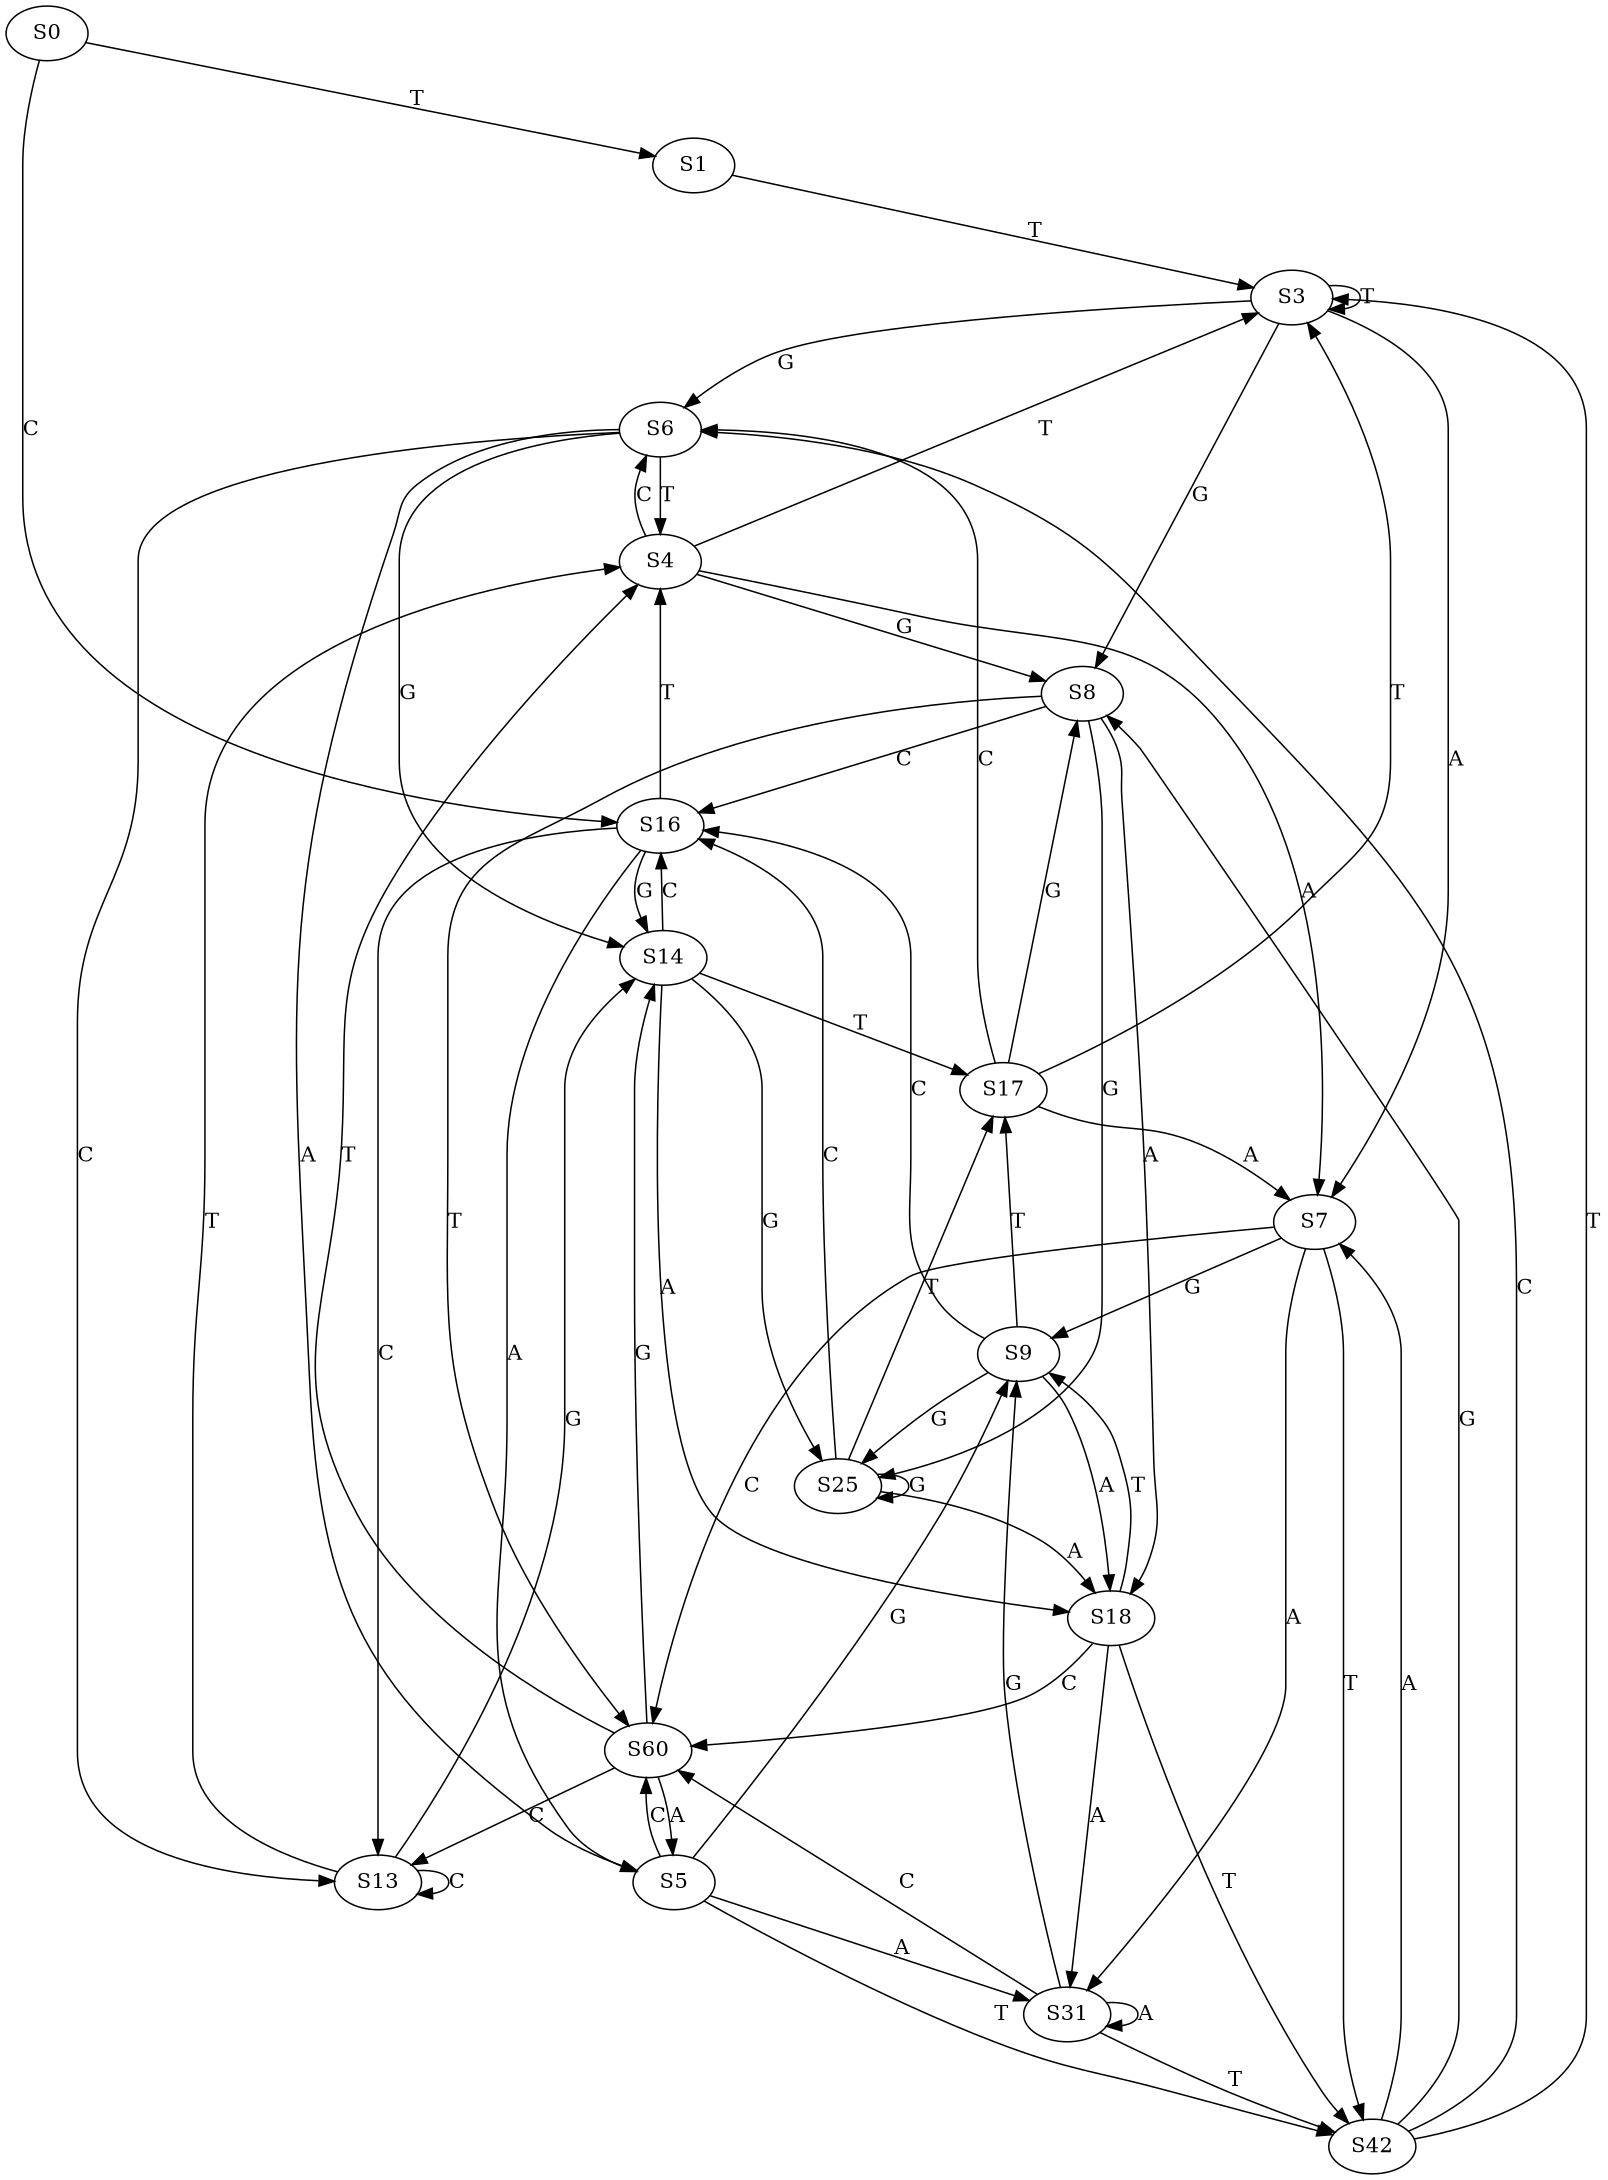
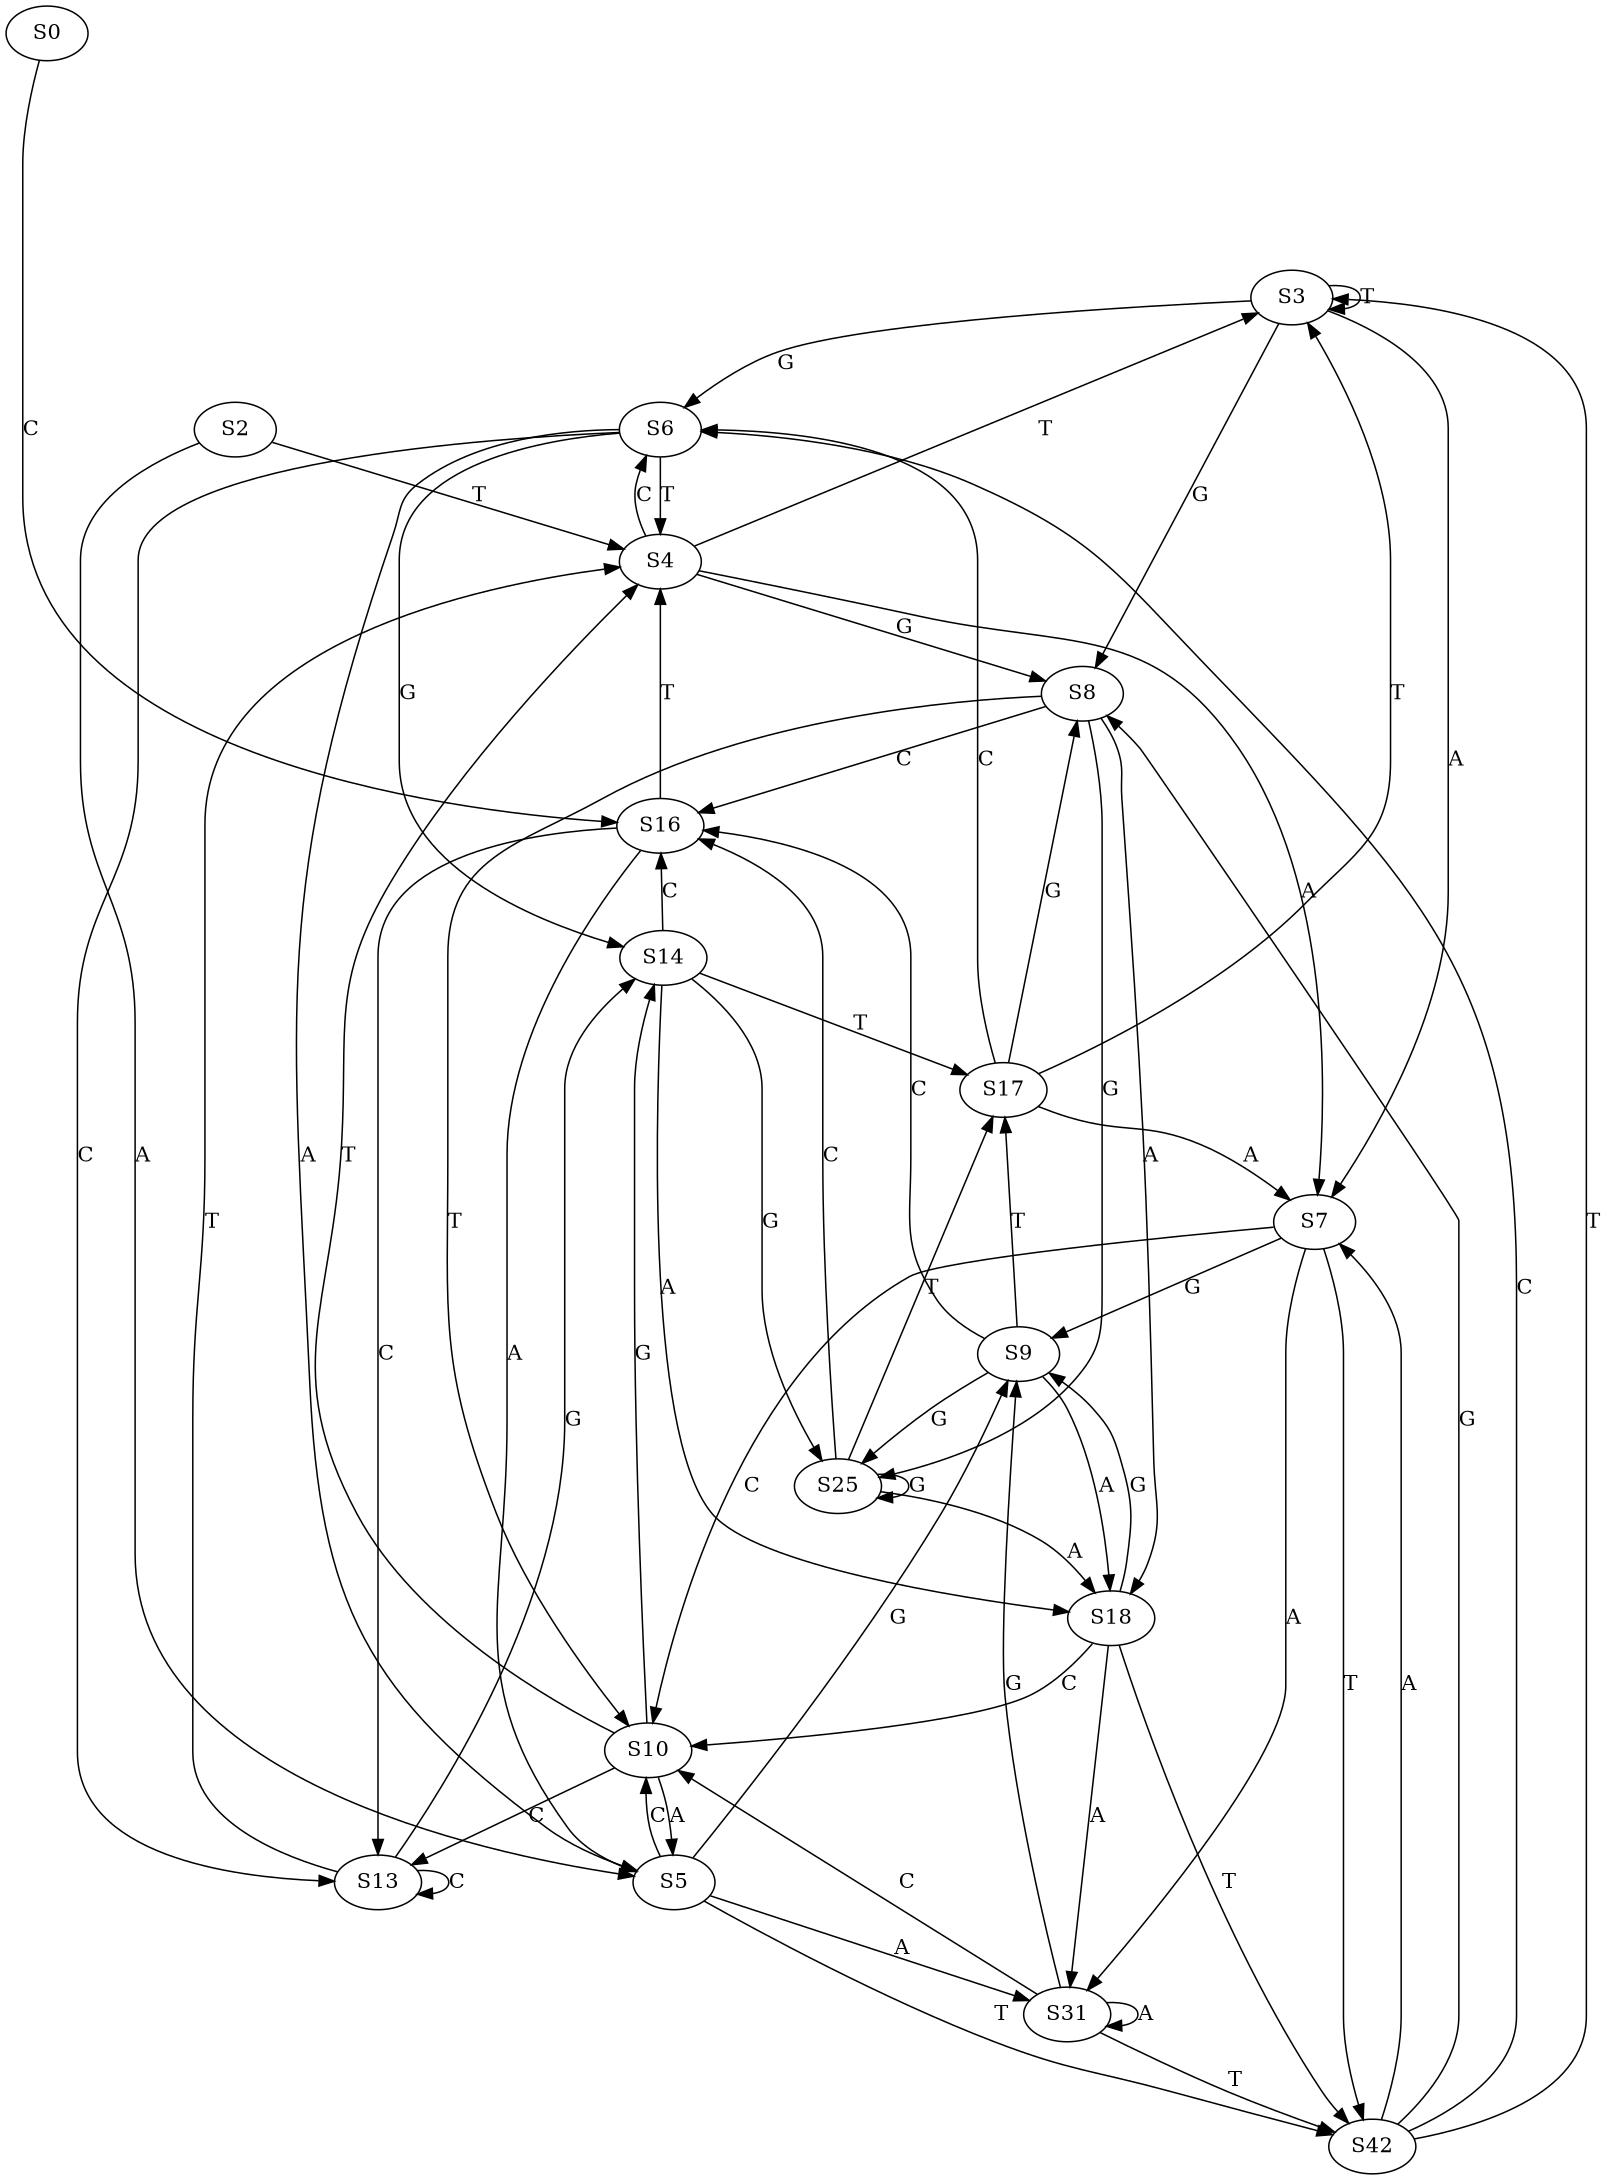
(694, 165) -> none
none -> (235, 430)
(635, 884) -> none
(1139, 1486) -> (1139, 1486)
(648, 1750) -> (648, 1750)
